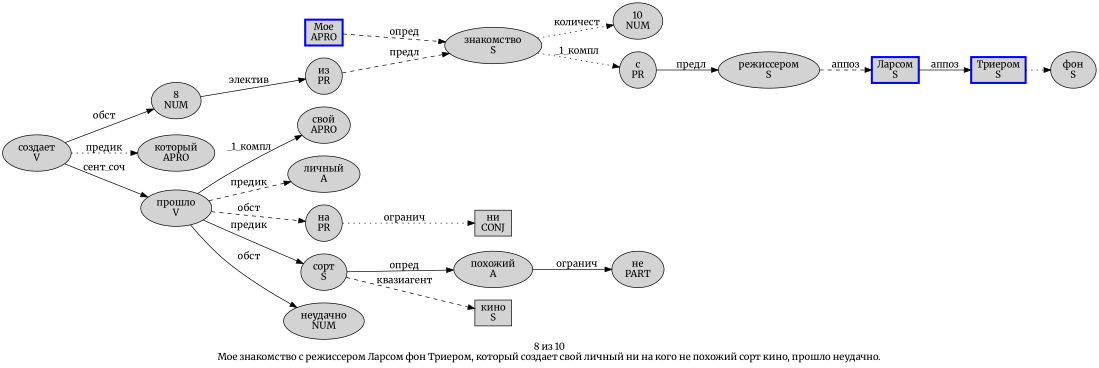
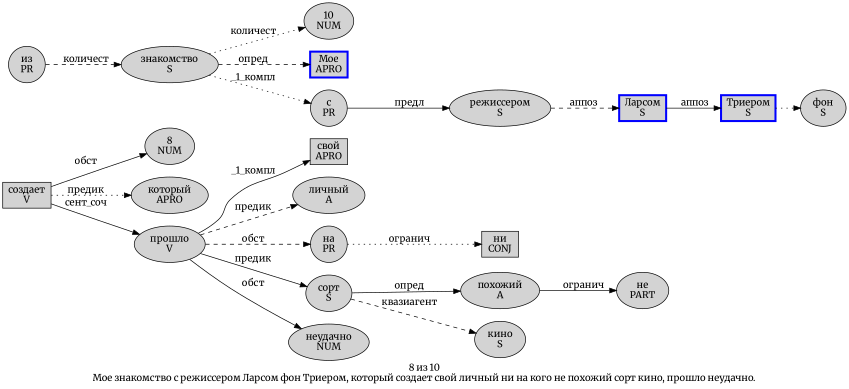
(391, 38) -> (261, 65)
(404, 53) -> (86, 59)
(250, 88) -> none
(324, 125) -> (329, 152)
(37, 153) -> (27, 195)
(493, 313) -> (500, 340)
